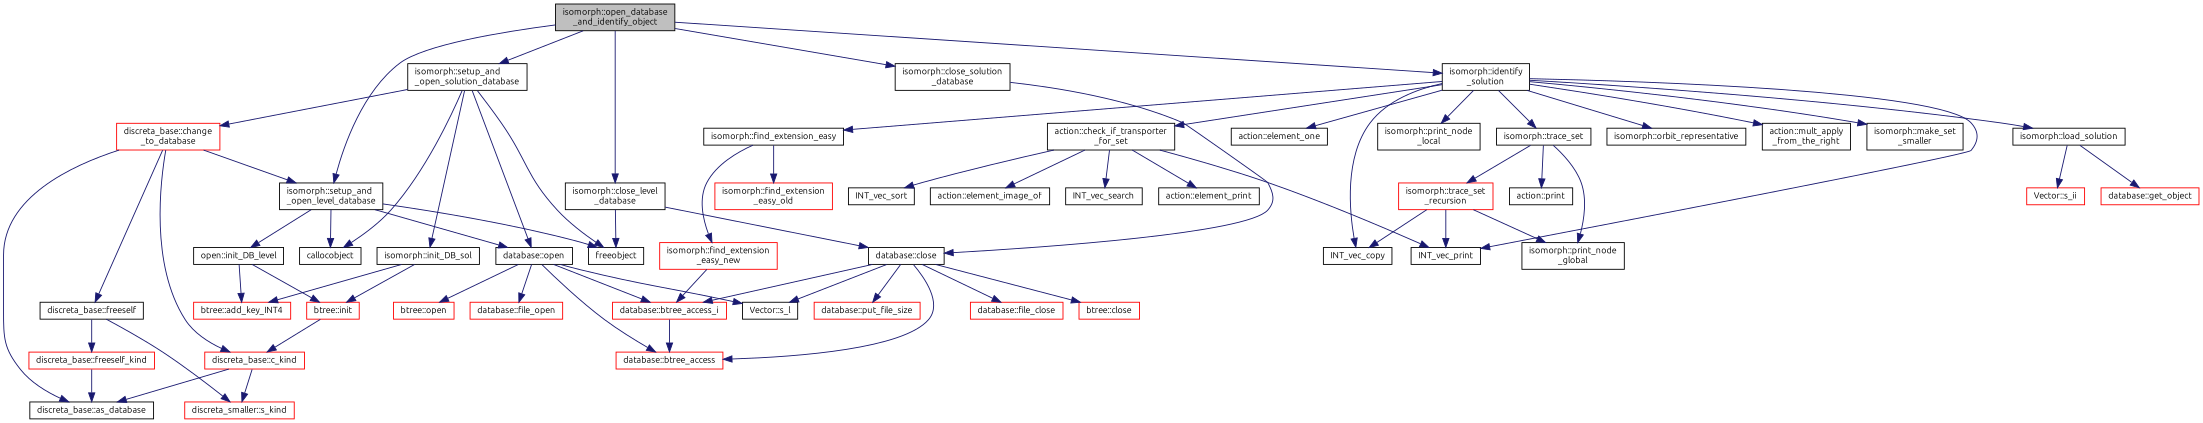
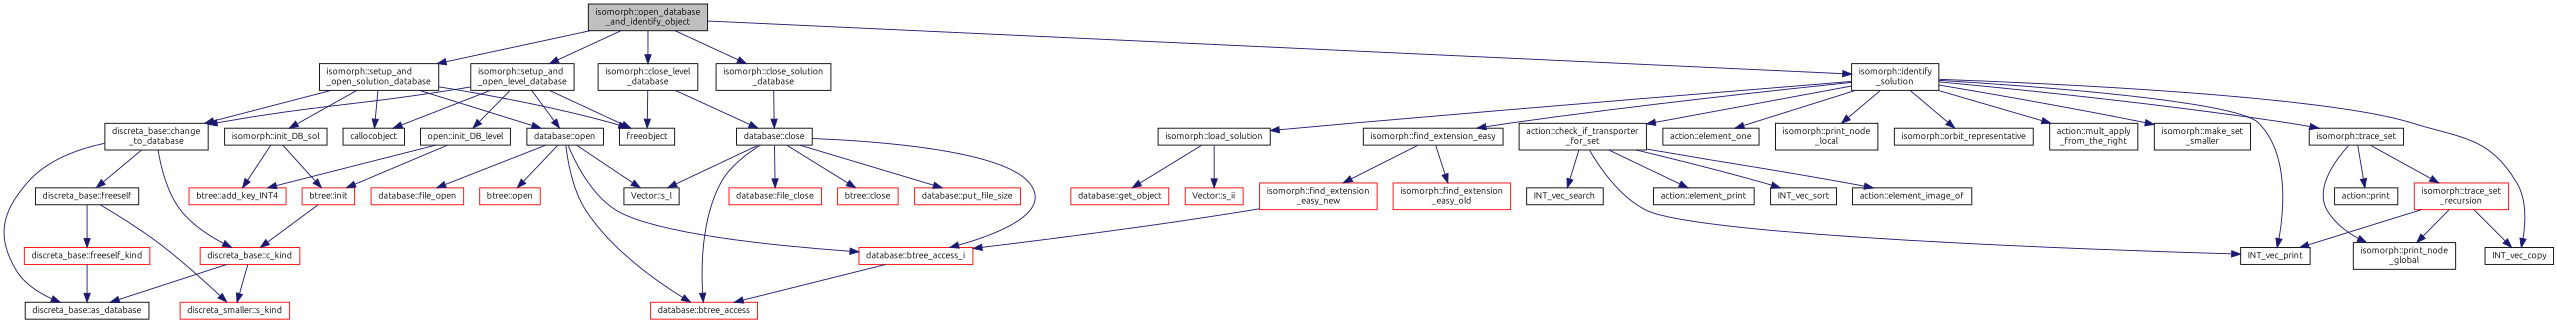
(168, 137) -> (157, 137)
(245, 165) -> (344, 105)
